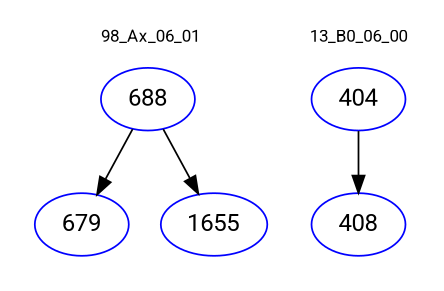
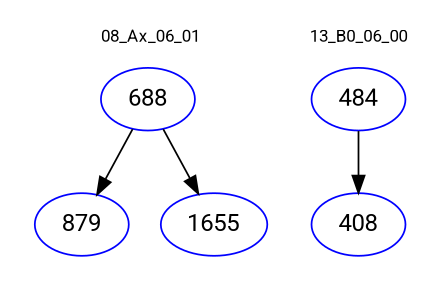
(151, 37) -> (151, 37)
(358, 99) -> (358, 99)
(82, 224) -> (82, 224)
